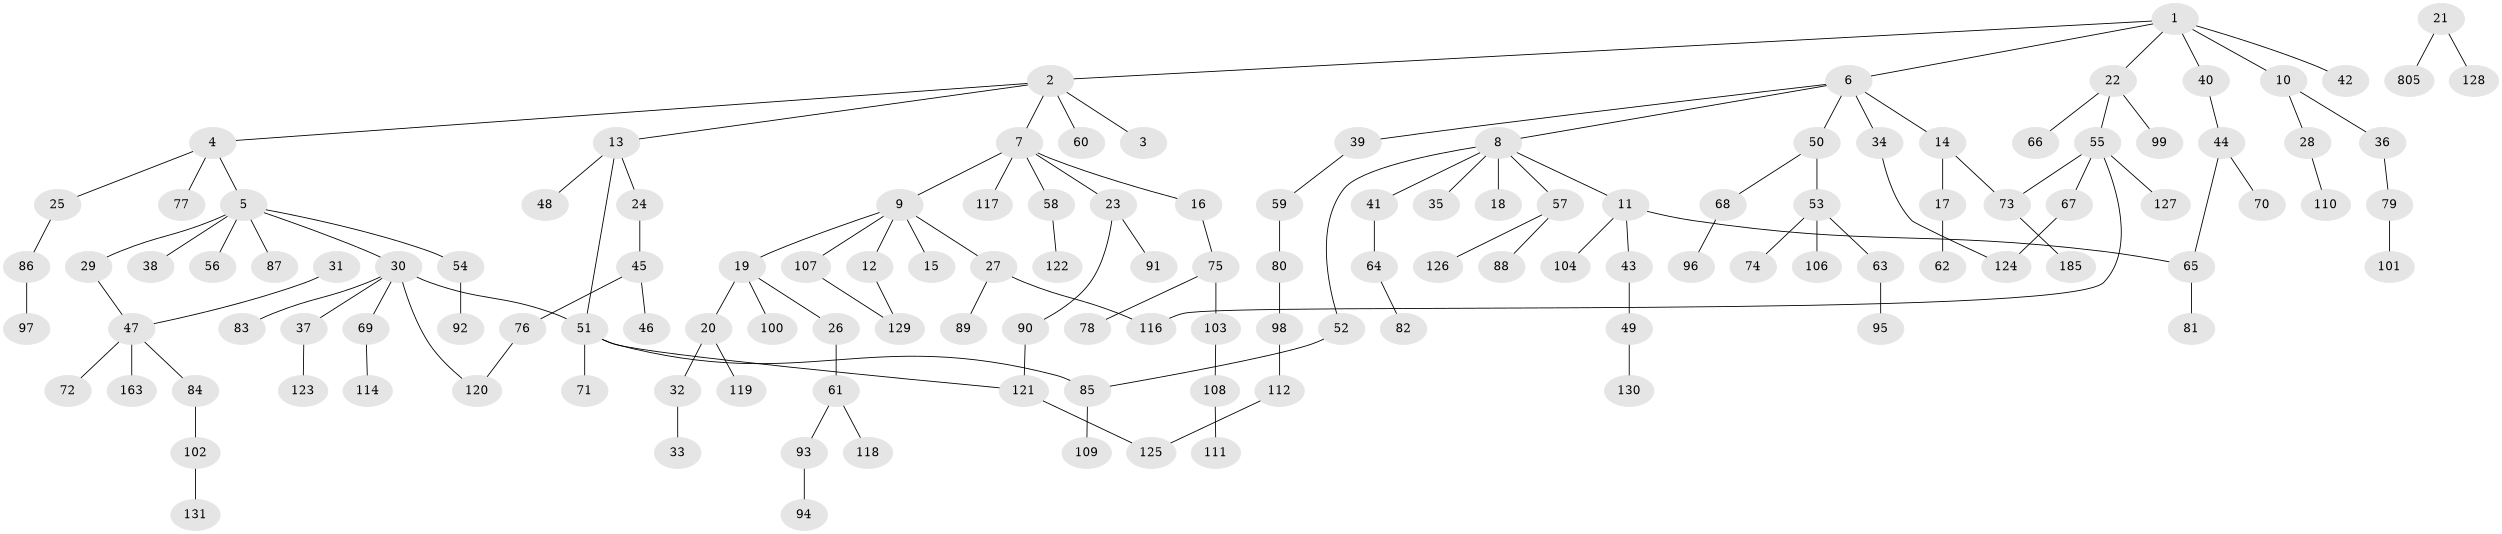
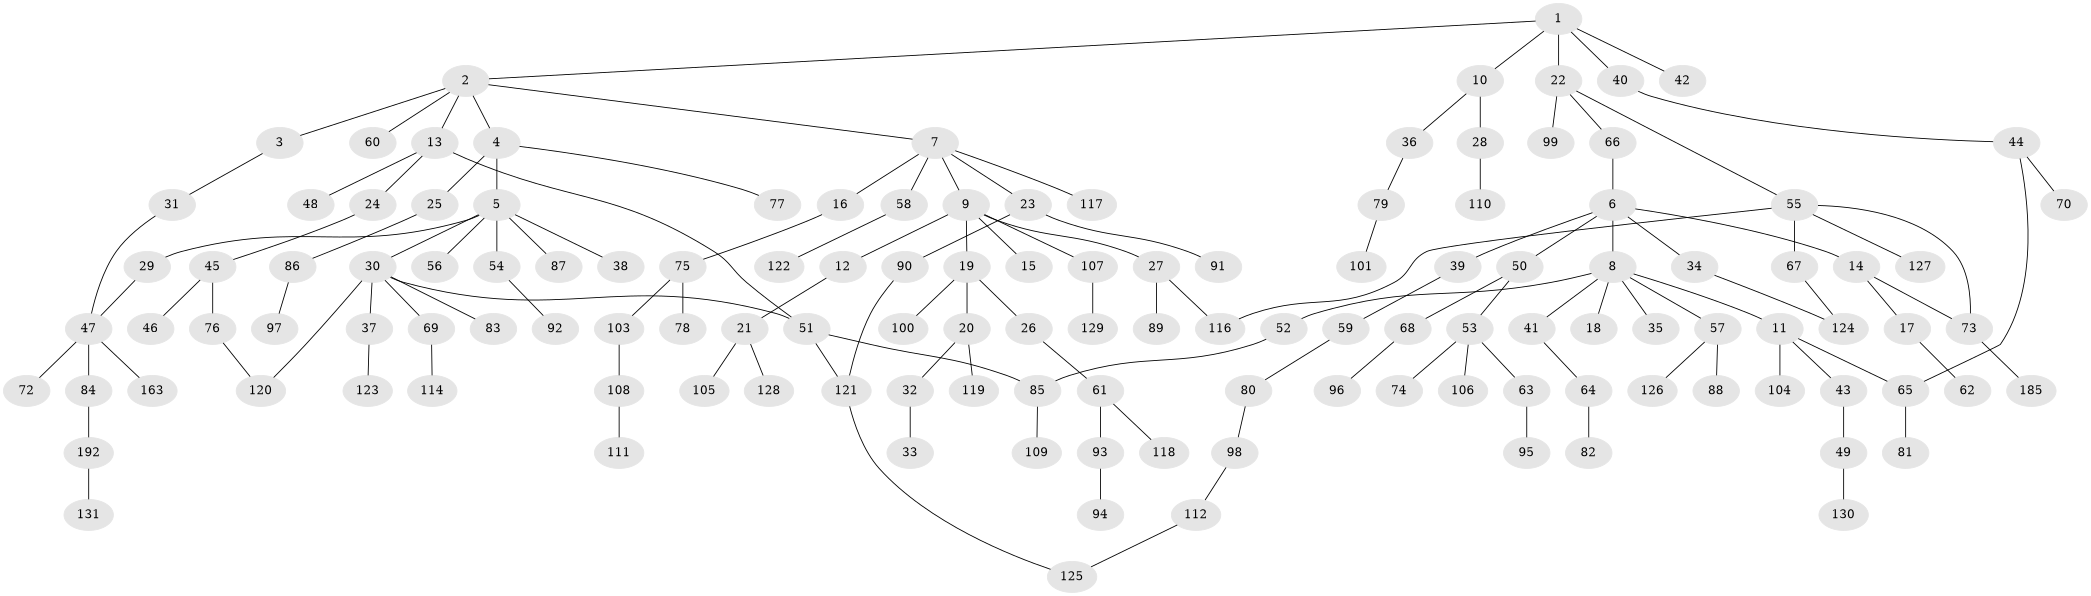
(2012, 50) -> (1613, 174)
(2409, 81) -> (704, 391)
none -> (226, 174)
(885, 298) -> (794, 298)
(585, 391) -> none
(195, 453) -> (89, 453)
